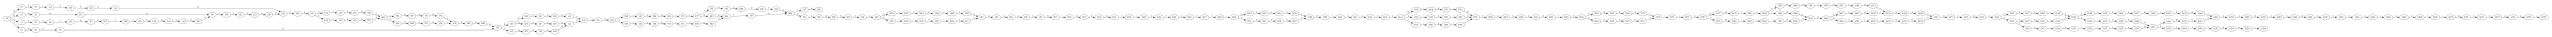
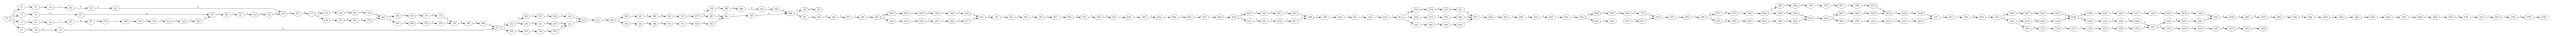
(1619, 21) -> none
